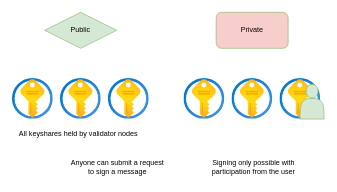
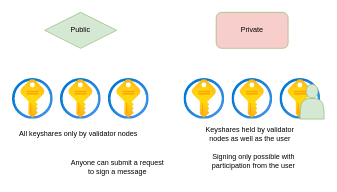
(79, 134) -> (79, 134)
none -> (250, 134)
(254, 167) -> (254, 161)
